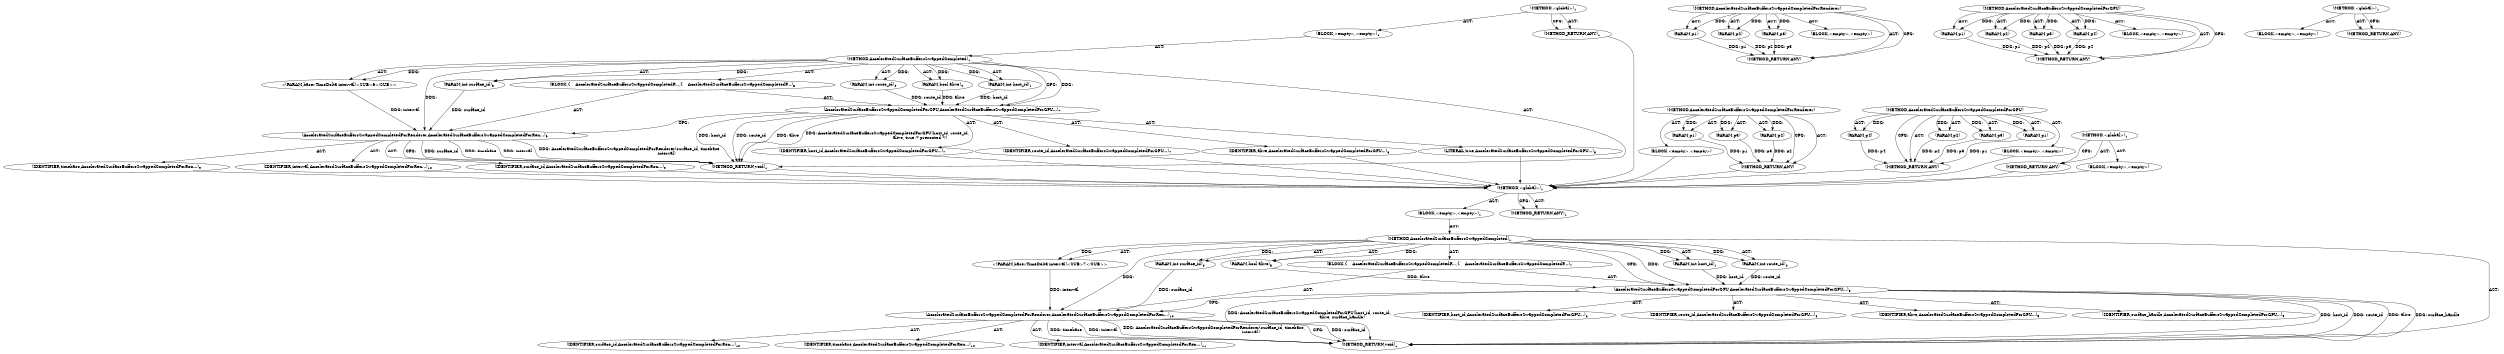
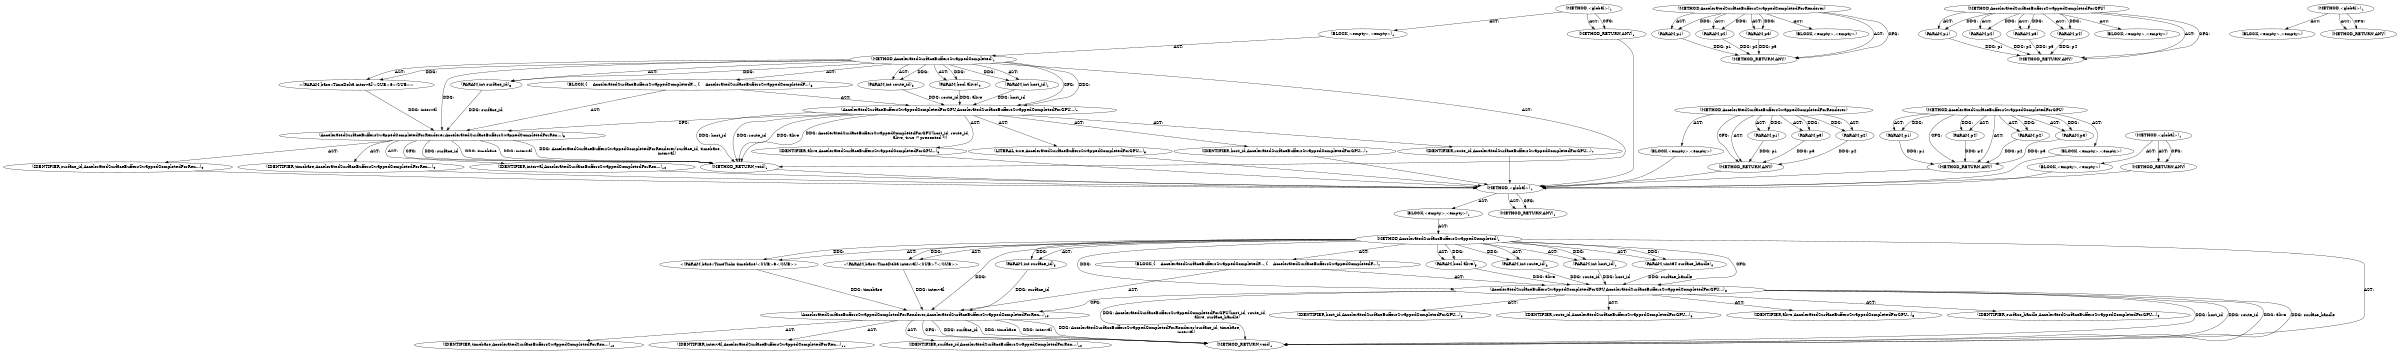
none -> (739, 265)
none -> (1679, 265)
